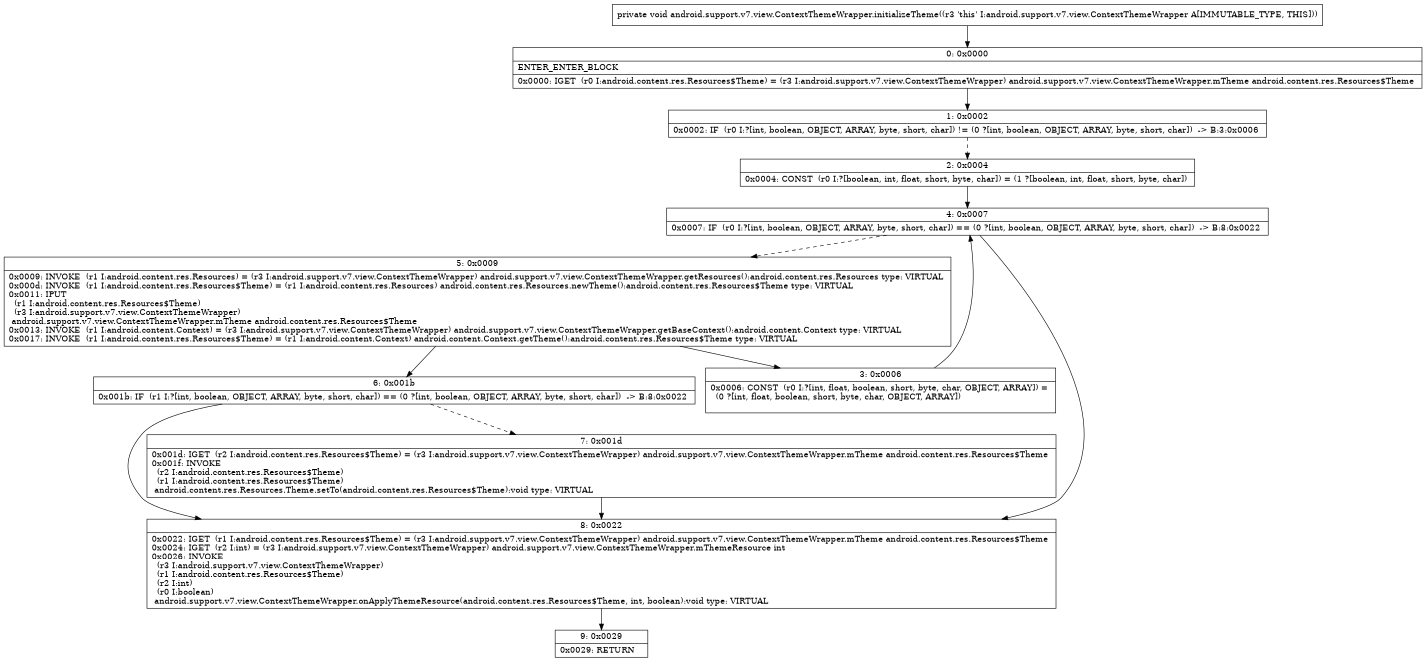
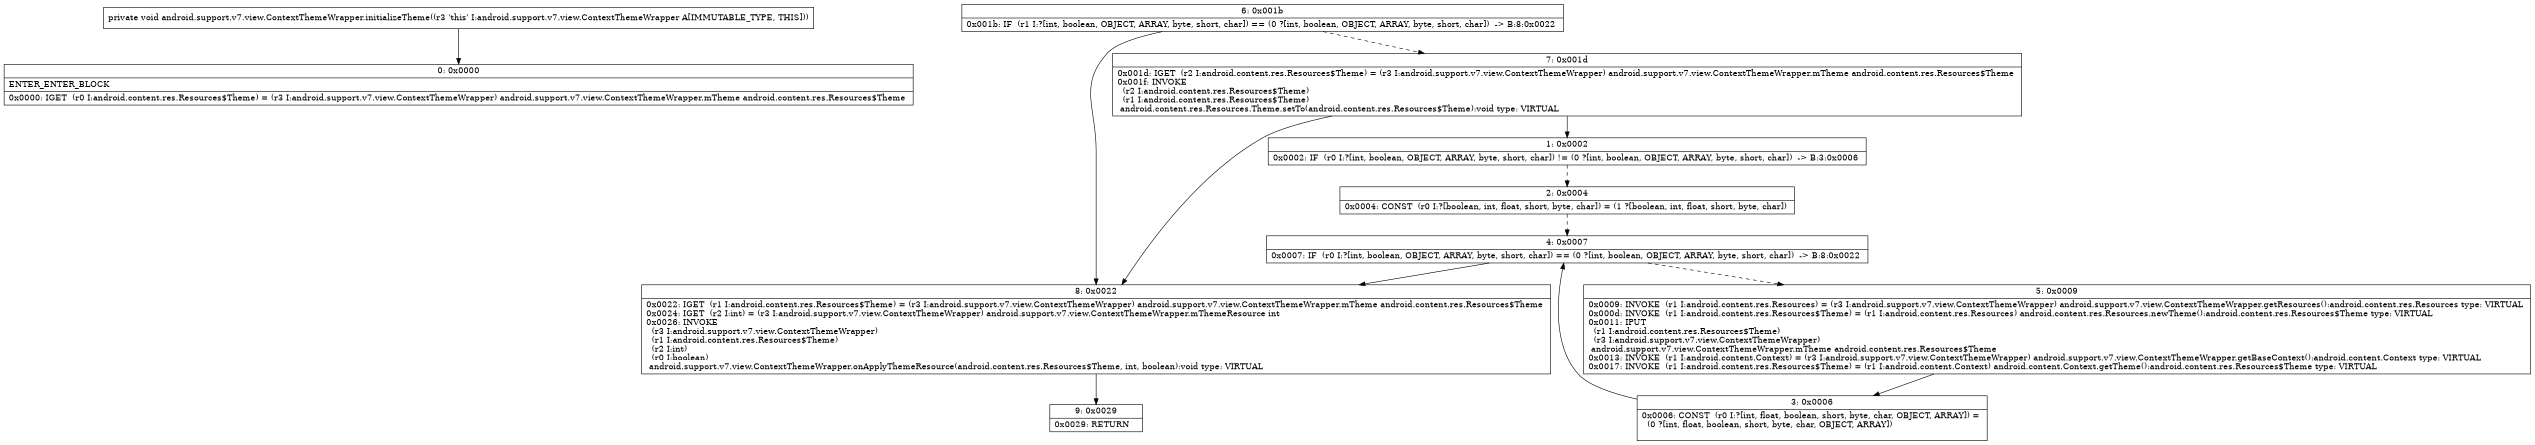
(967, 96) -> (1567, 124)
(967, 194) -> (1567, 222)
(423, 359) -> none
